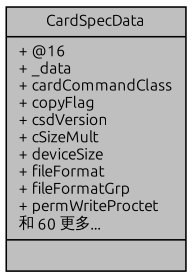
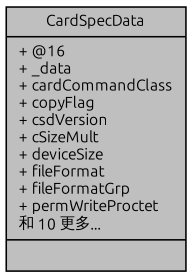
(60, 223) -> (60, 223)
